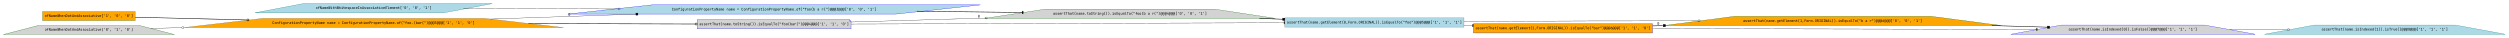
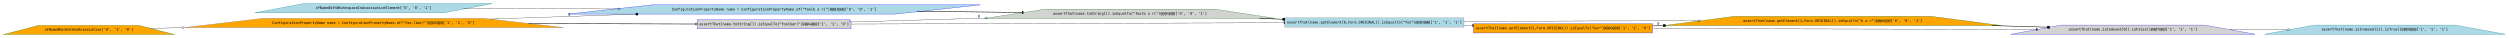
(89, 16) -> none
(89, 30) -> (89, 30)
